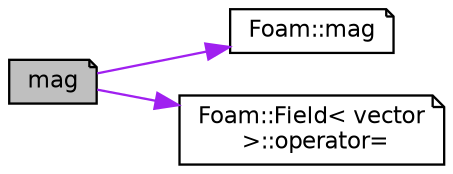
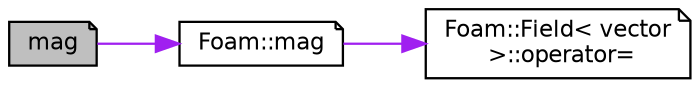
(127, 95) -> (373, 44)
